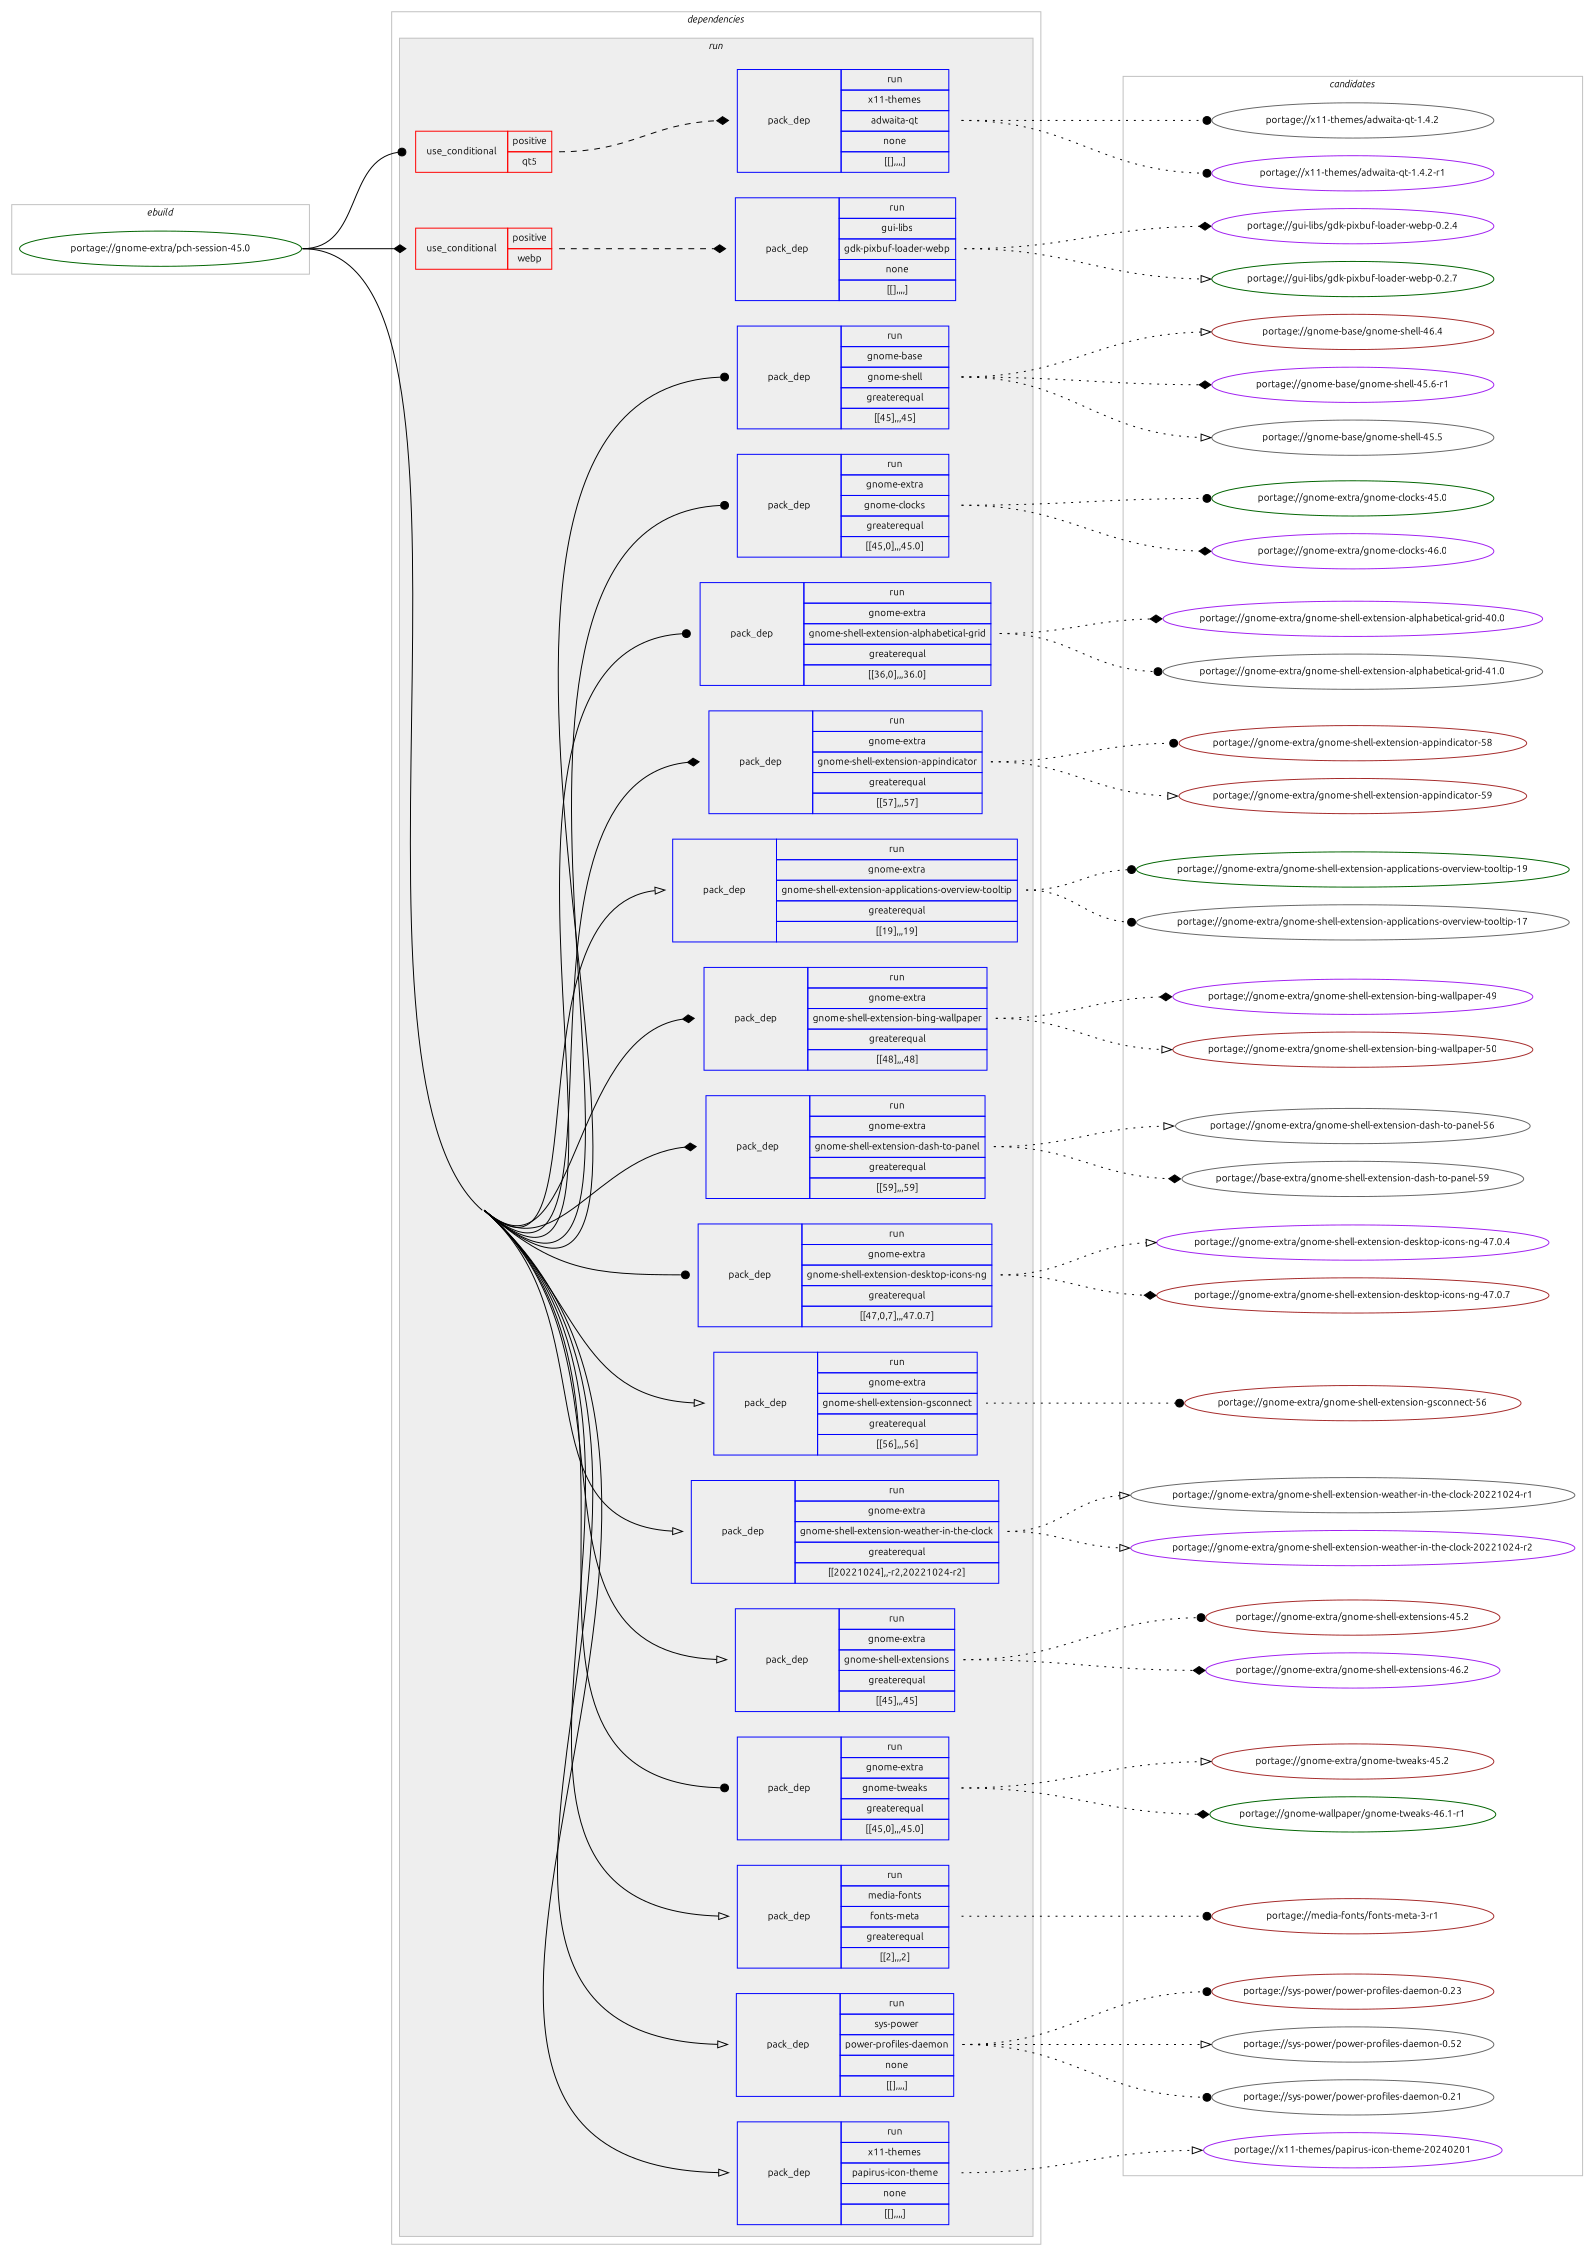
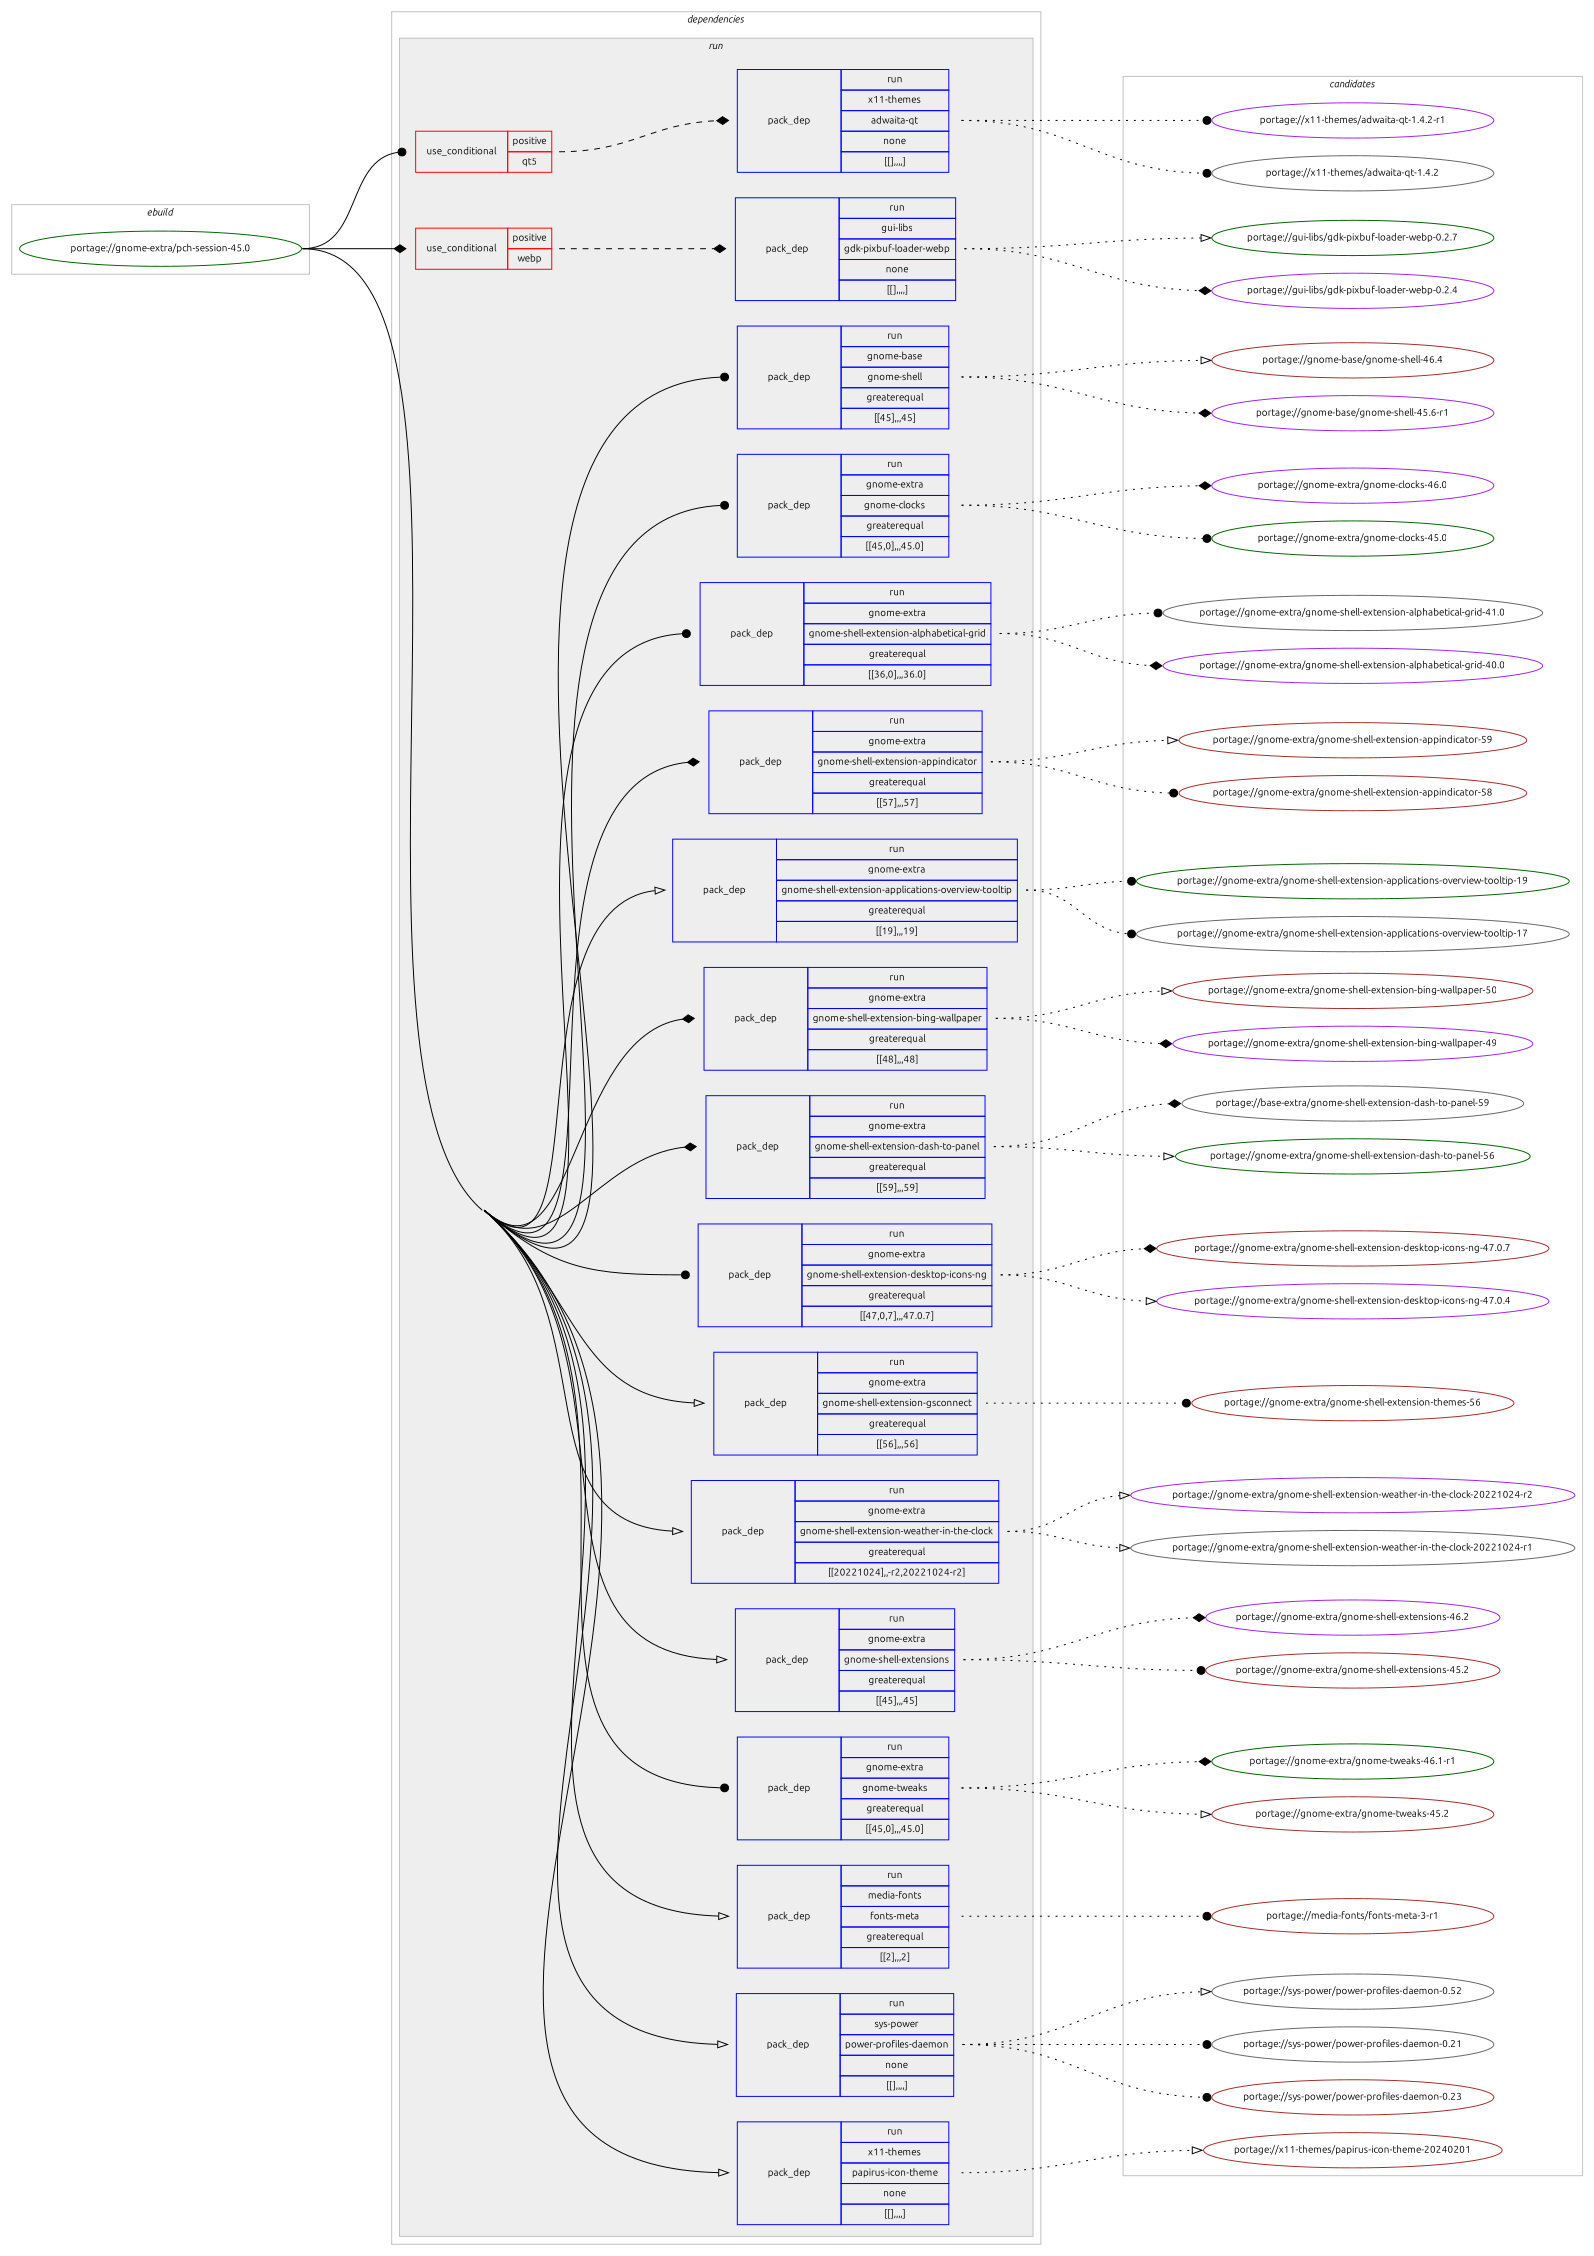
(1353, 438) -> none
(1353, 1126) -> (1353, 1156)
(1353, 1403) -> (1353, 1403)
(1353, 1814) -> (1353, 1762)
(1353, 2150) -> (1353, 2150)
